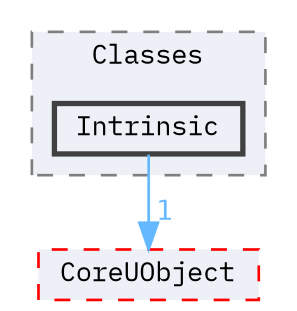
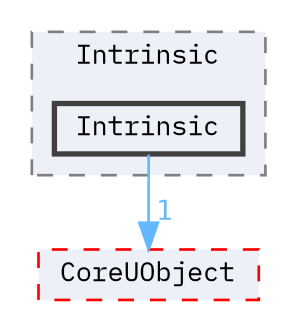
(149, 57) -> (149, 57)
